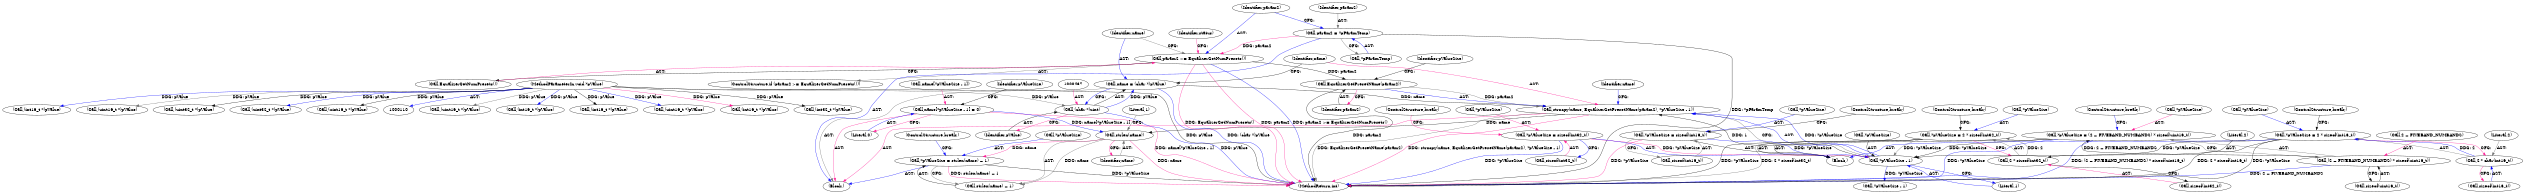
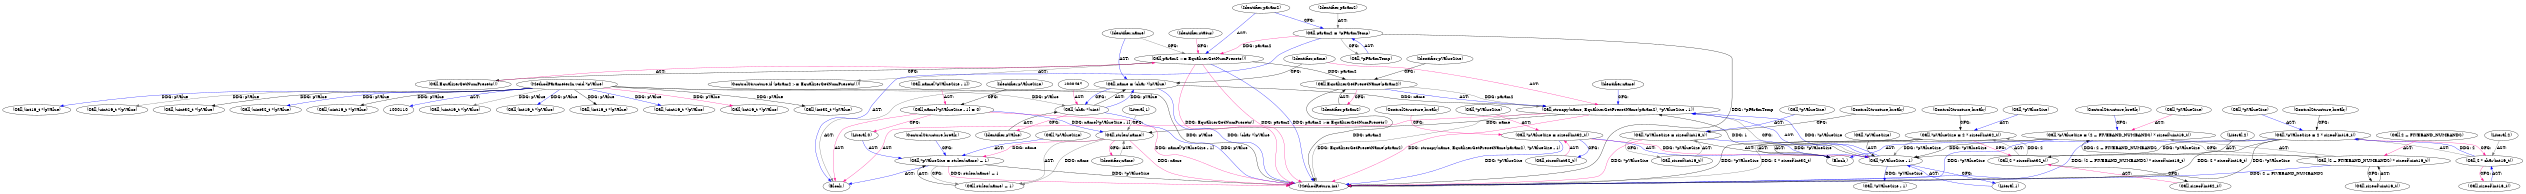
(887, 120) -> (879, 154)
